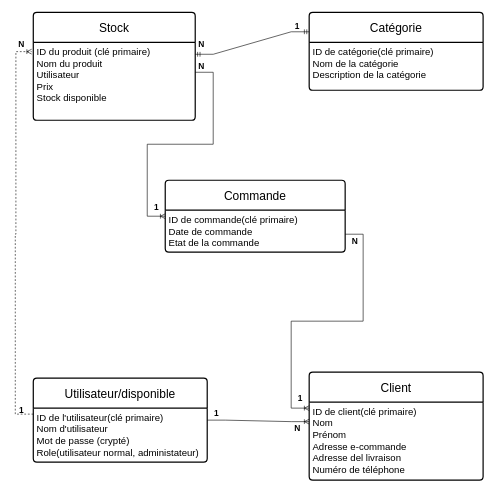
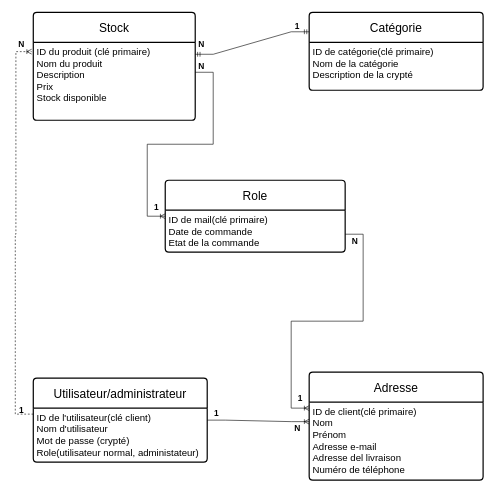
(365, 59) -> (365, 59)
(86, 68) -> (86, 68)
(255, 195) -> (255, 195)
(220, 227) -> (210, 227)
(396, 387) -> (396, 387)
(120, 393) -> (120, 393)
(106, 430) -> (106, 430)
(358, 432) -> (358, 432)
